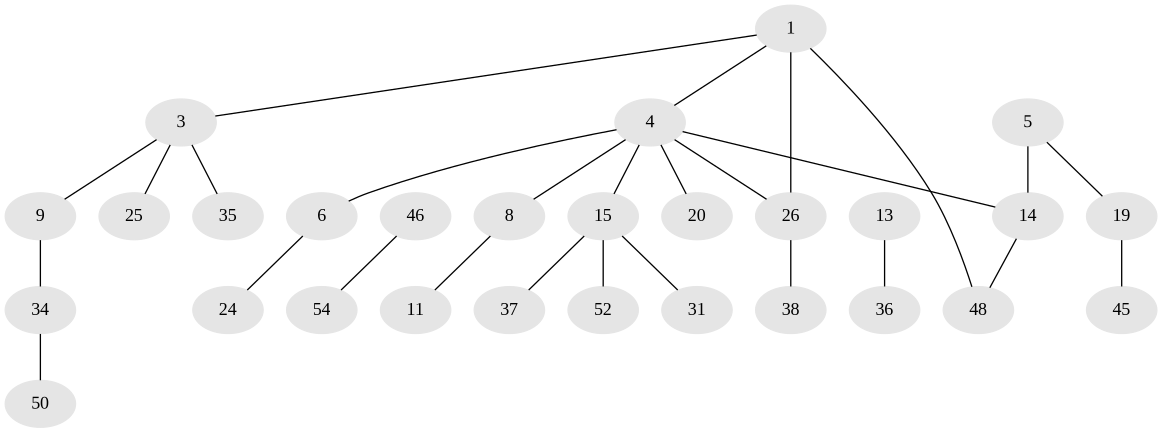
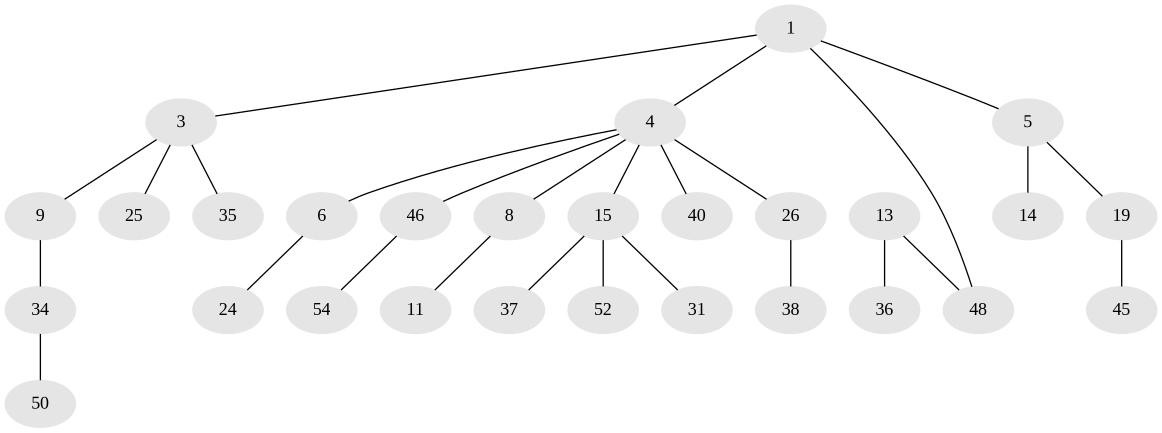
(791, 122) -> (910, 74)
(839, 169) -> (530, 166)
(697, 216) -> (697, 216)
(1003, 263) -> (931, 263)
